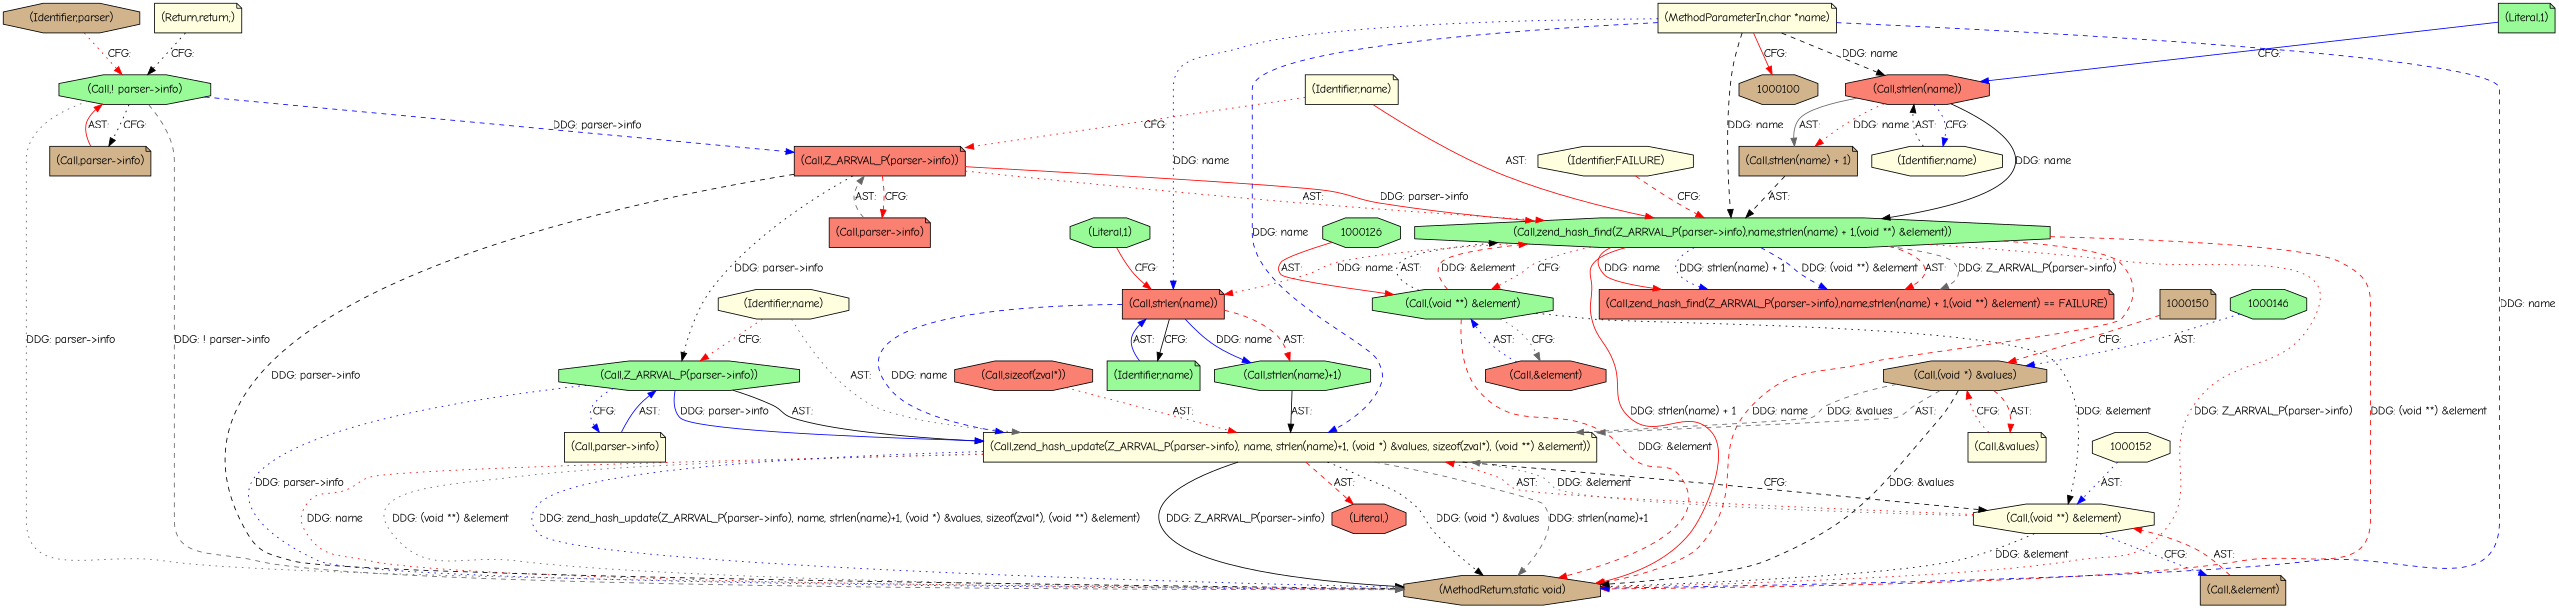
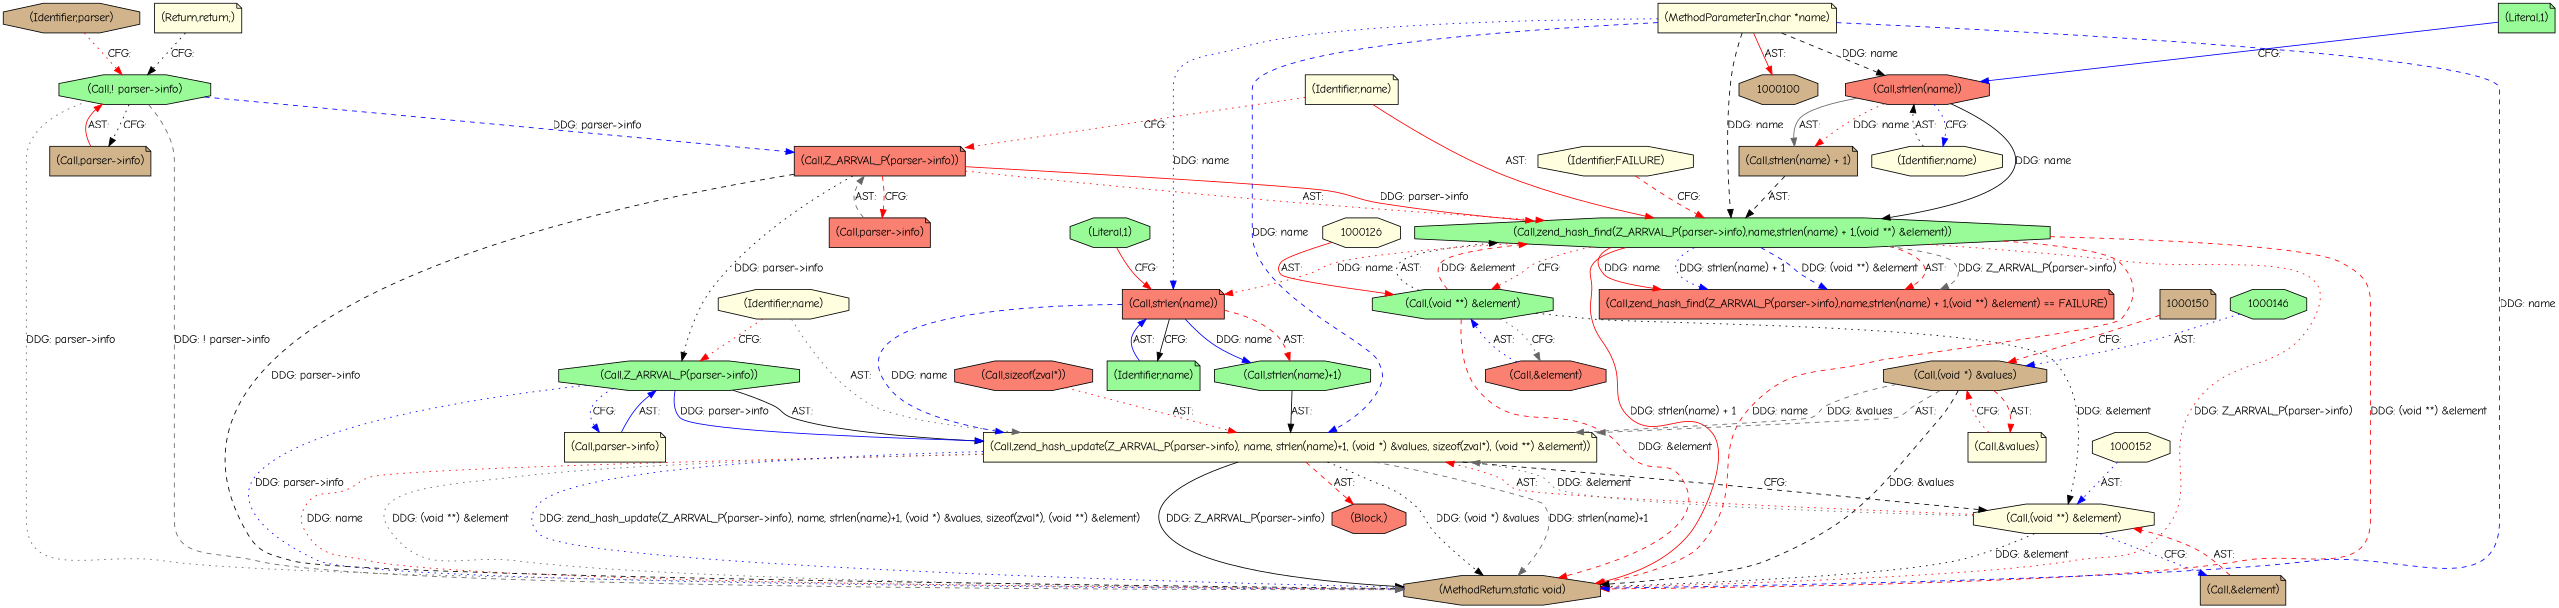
(1777, 54) -> (1777, 54)
(1362, 233) -> (1362, 233)
(1369, 519) -> (1369, 519)
